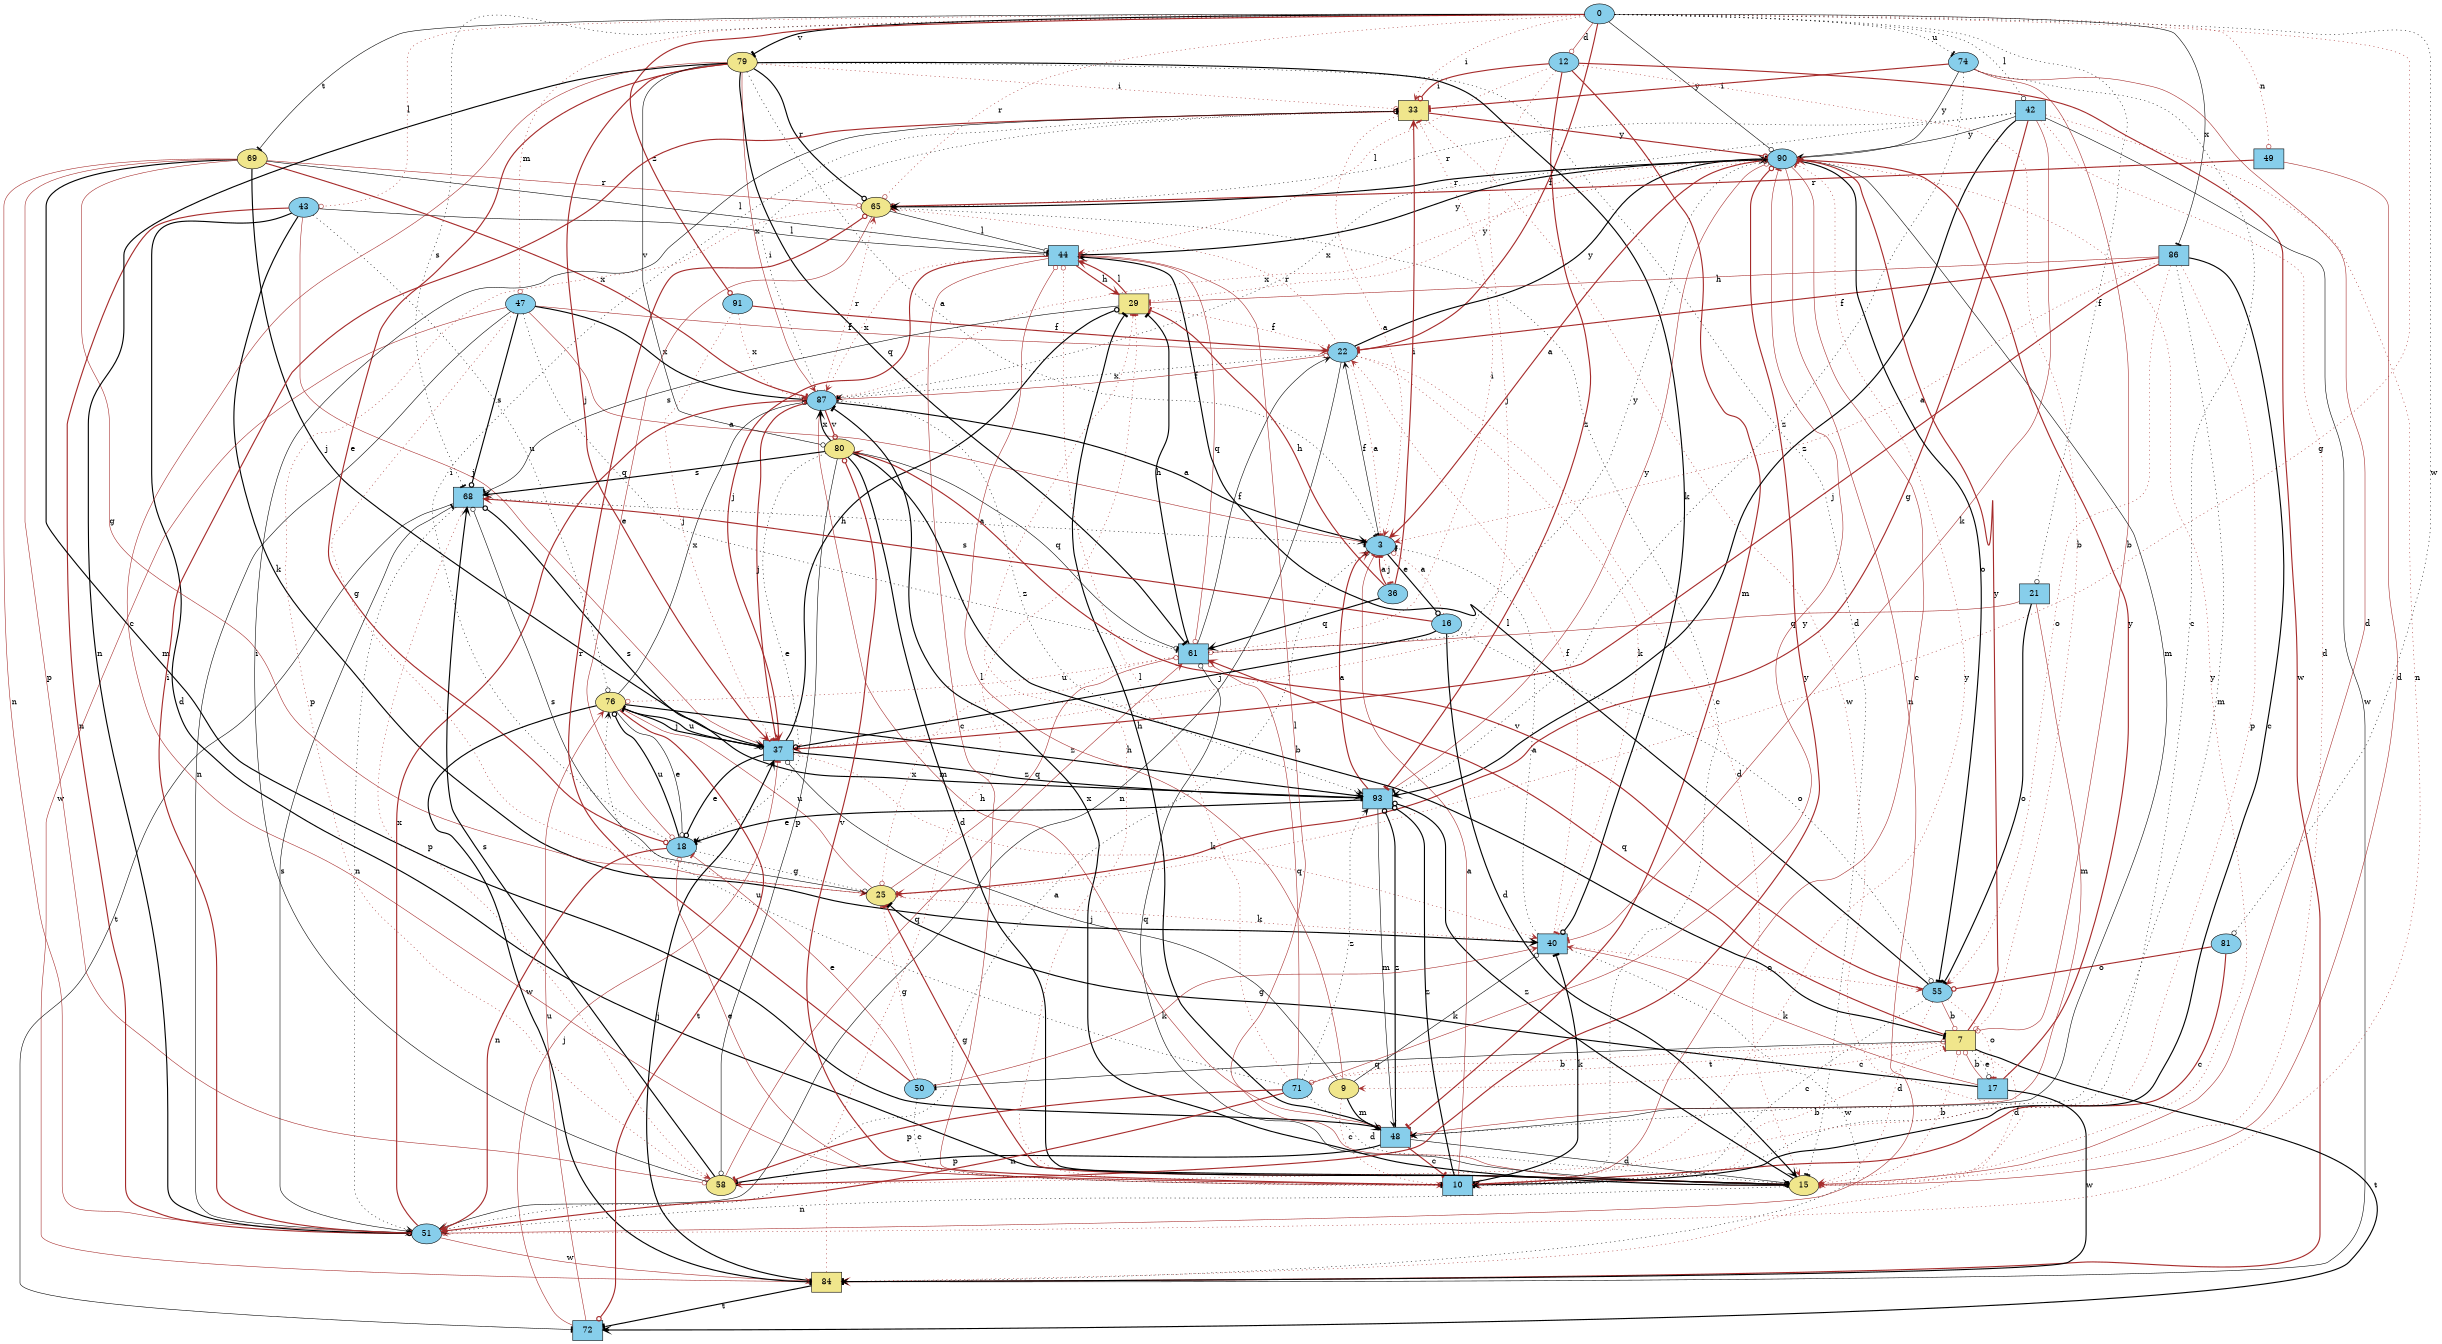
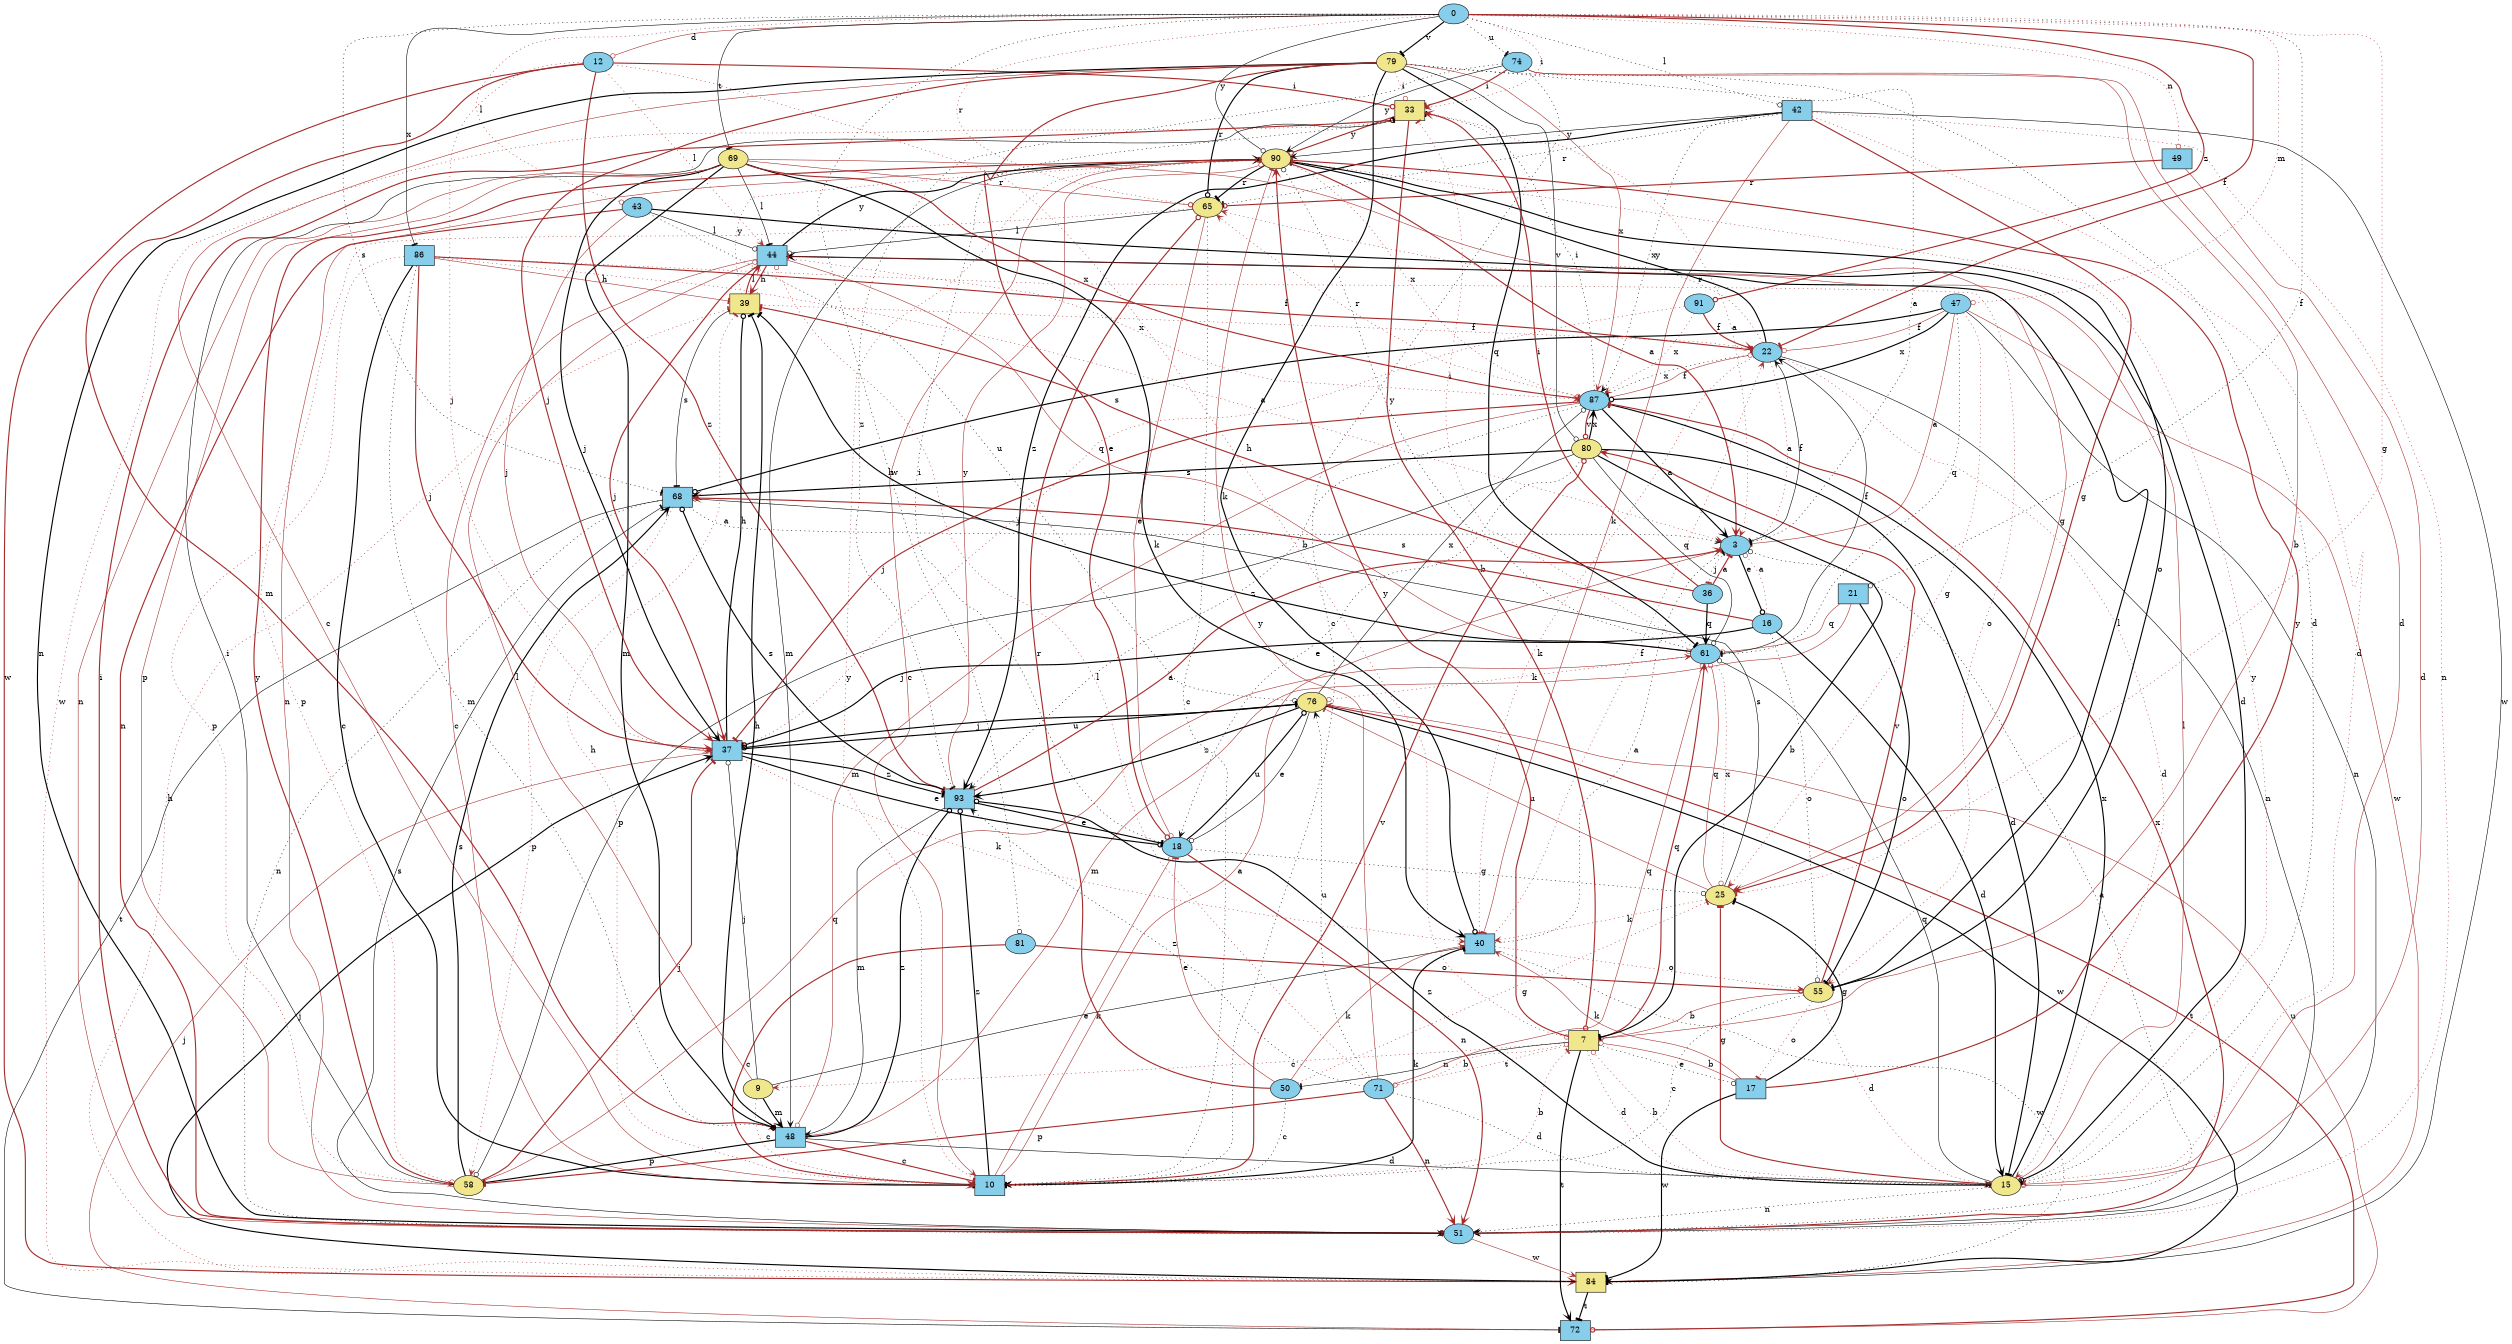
(1782, 159) -> (1276, 159)
(1376, 189) -> (1238, 182)
(1134, 304) -> (745, 304)
(901, 520) -> (1174, 534)
none -> (1467, 552)
(1193, 654) -> (1705, 654)
(1064, 678) -> (1535, 678)
(657, 877) -> (1149, 446)
(1937, 992) -> (1818, 992)
none -> (652, 996)
(1377, 1065) -> (1446, 1065)
